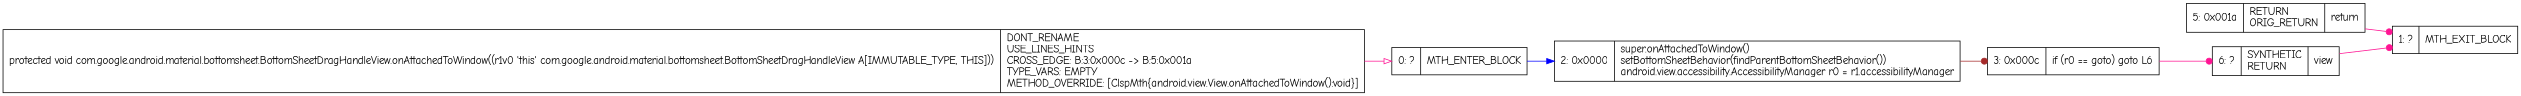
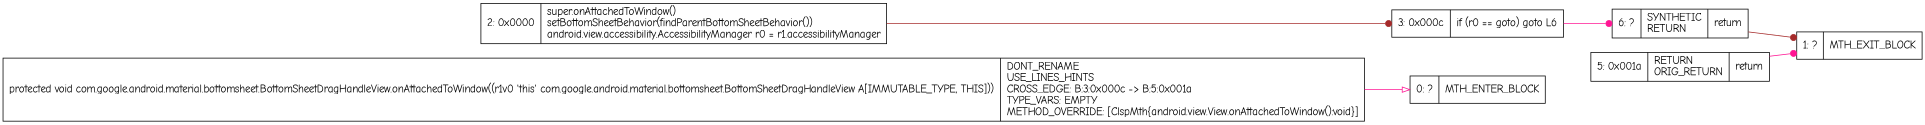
(2363, 51) -> (1769, 35)
(1537, 61) -> none
(2324, 61) -> (1728, 23)
